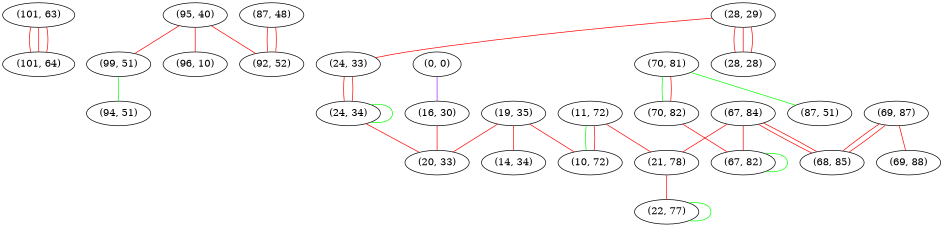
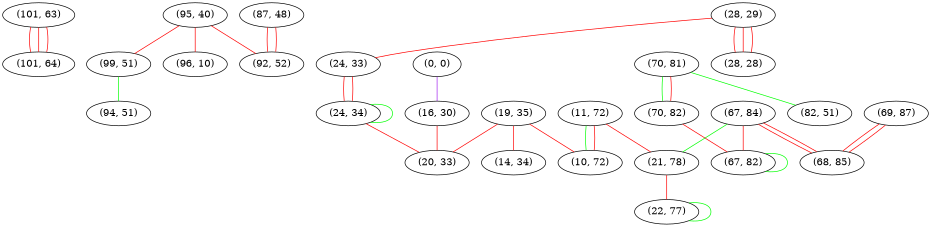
(820, 113) -> (820, 113)
(709, 135) -> (709, 135)
(909, 163) -> none
